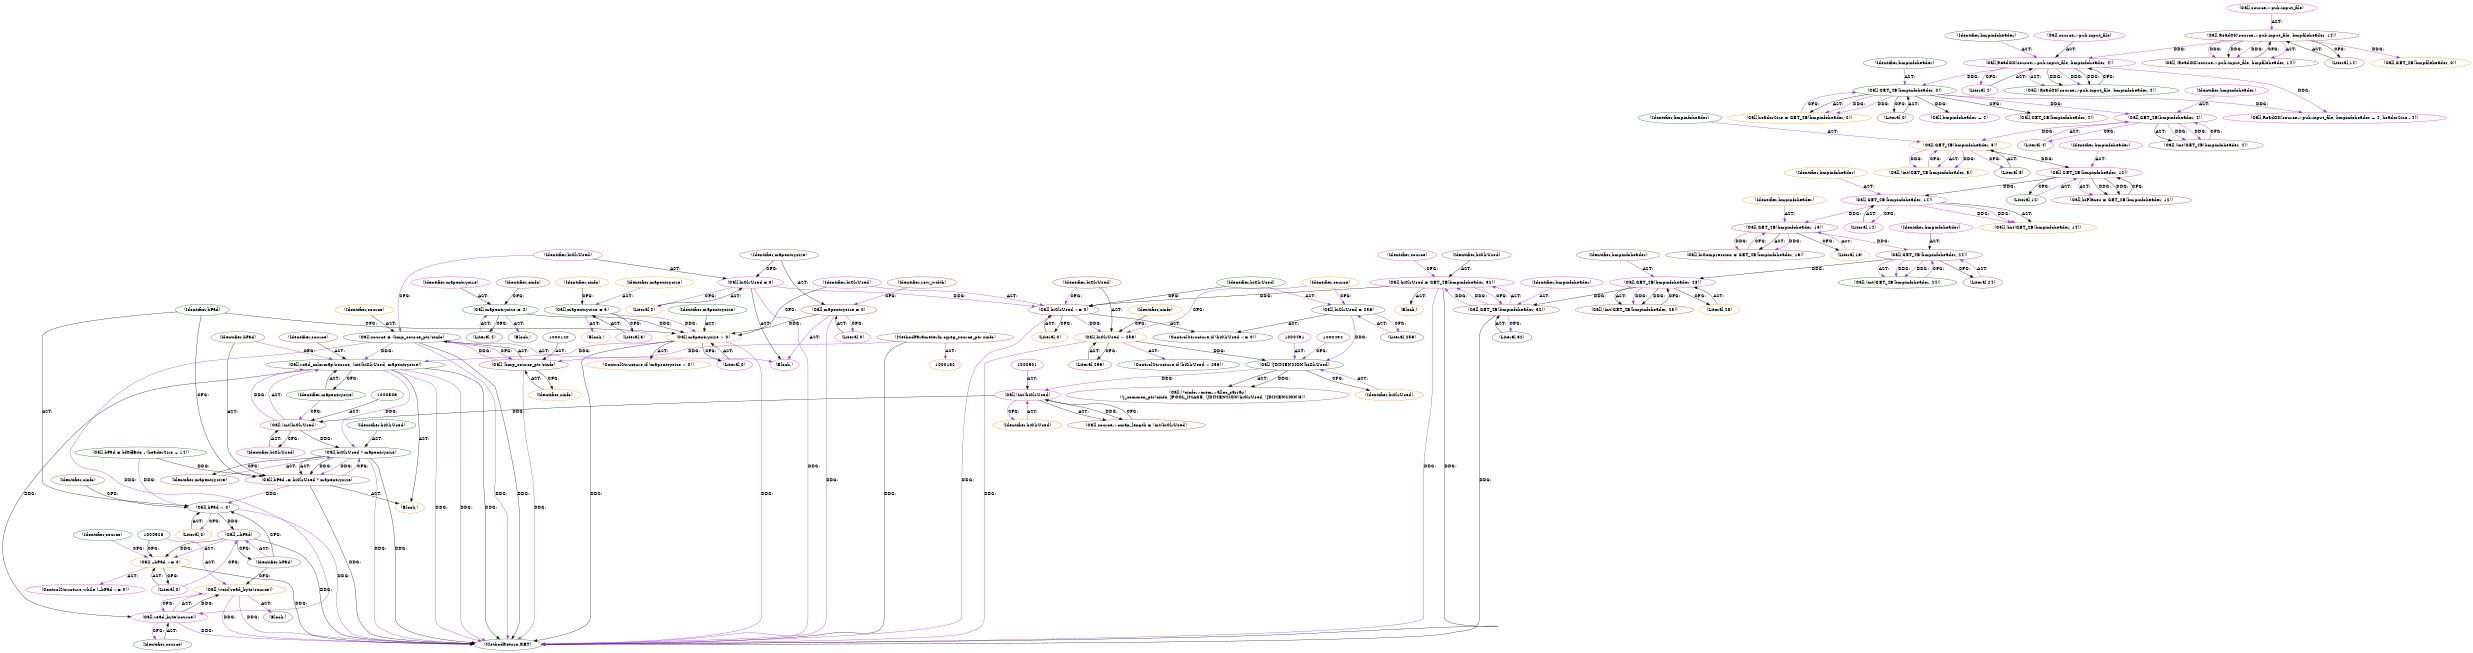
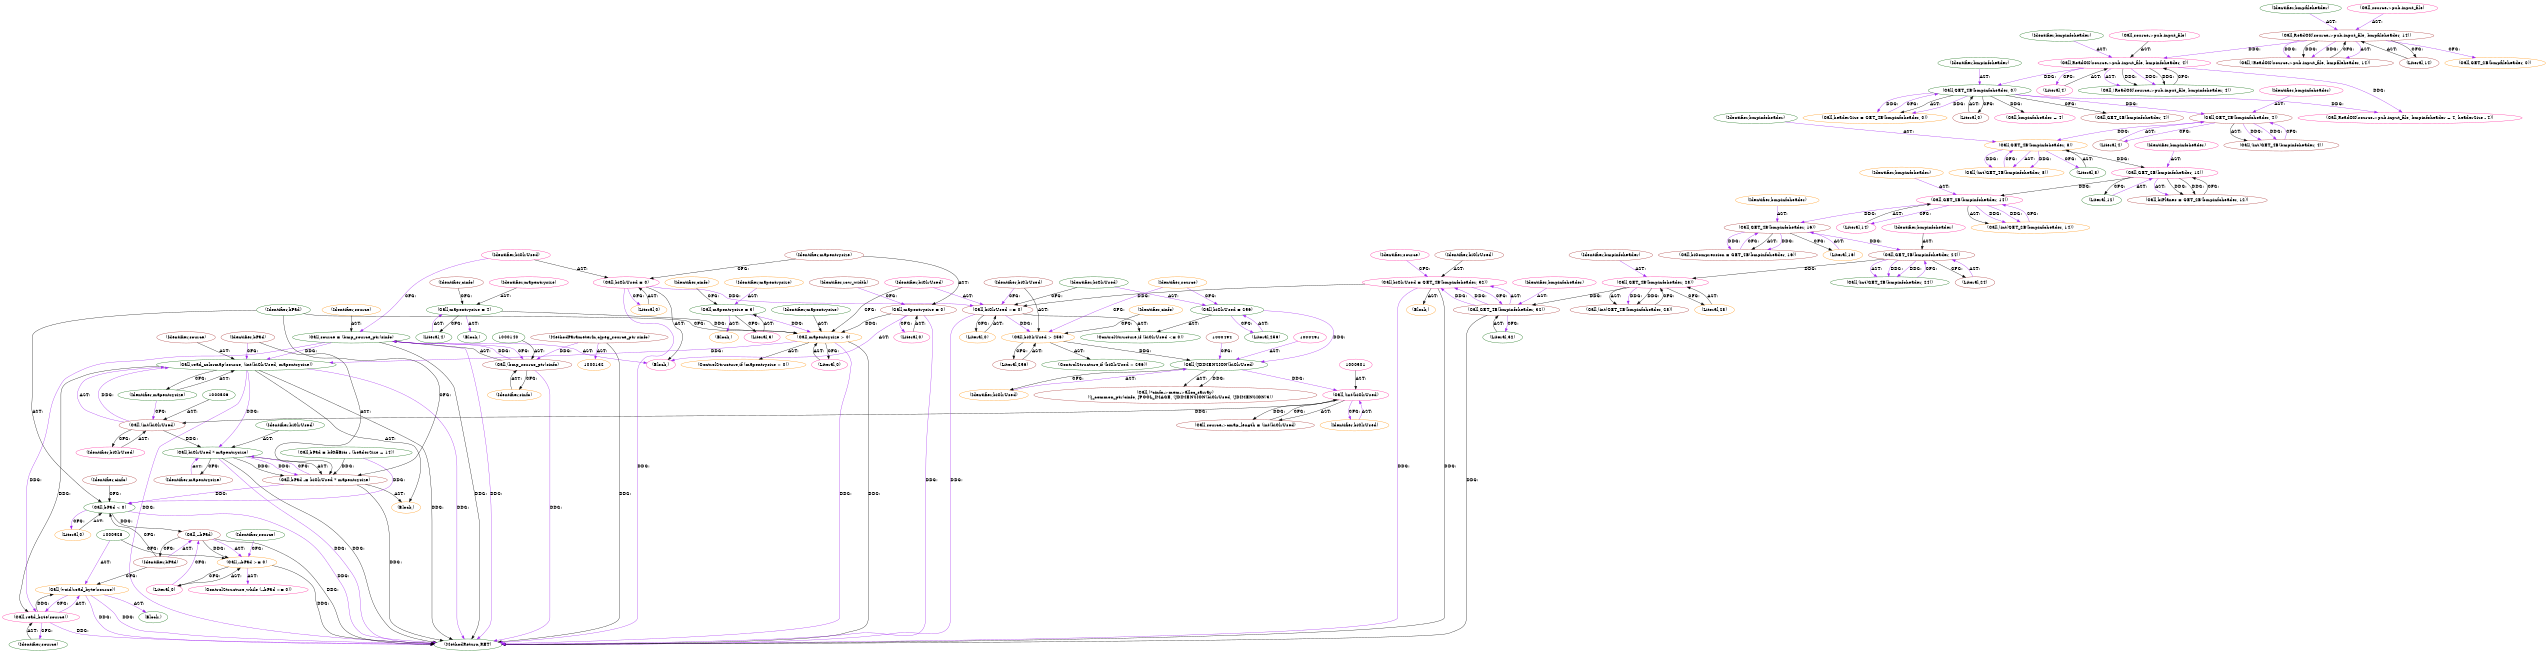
none -> (2301, 8)
(2379, 49) -> (2455, 49)
none -> (2020, 210)
(1143, 350) -> (1069, 350)
(948, 636) -> none
